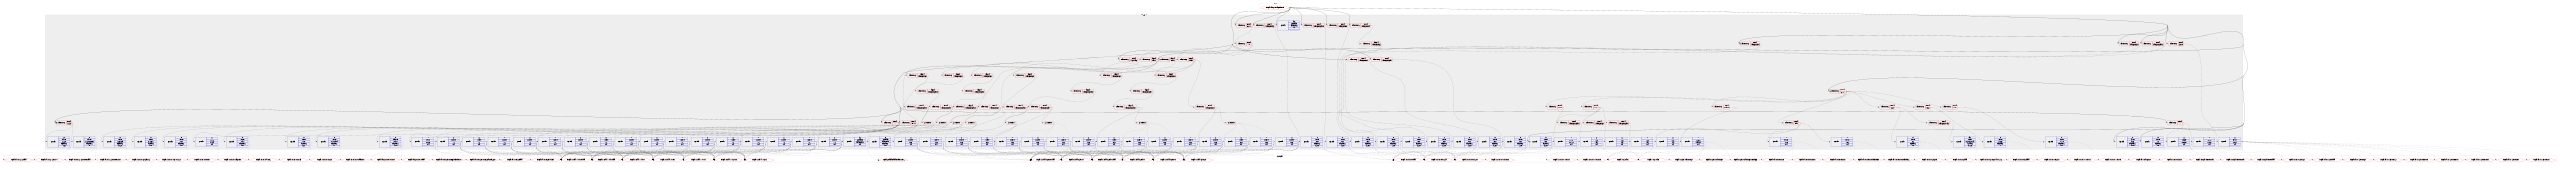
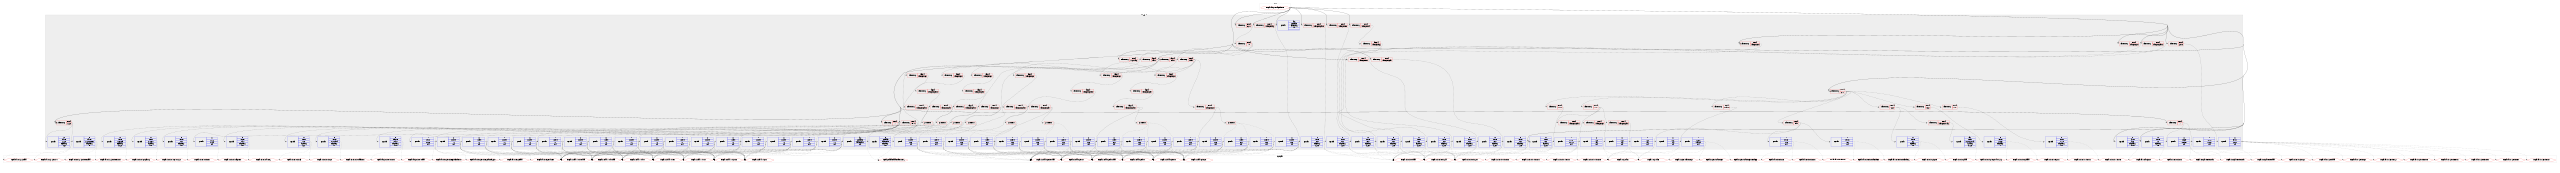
none -> (1531, 160)
(1838, 160) -> (1838, 160)
